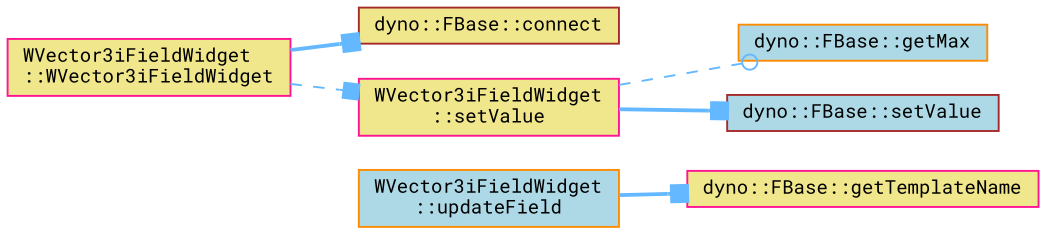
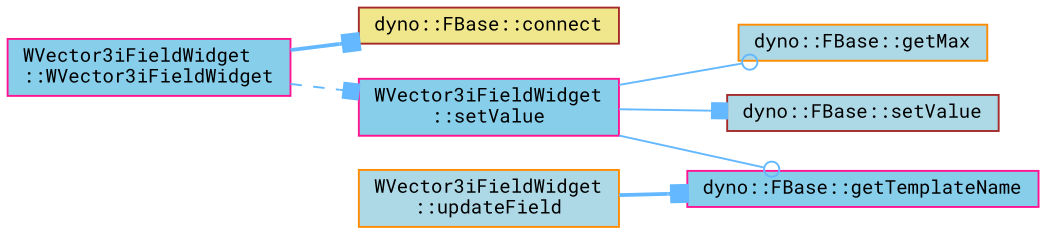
(149, 67) -> (149, 67)
(681, 74) -> (681, 74)
(489, 107) -> (489, 107)
(664, 110) -> (664, 110)
none -> (692, 152)
(863, 189) -> (863, 189)
